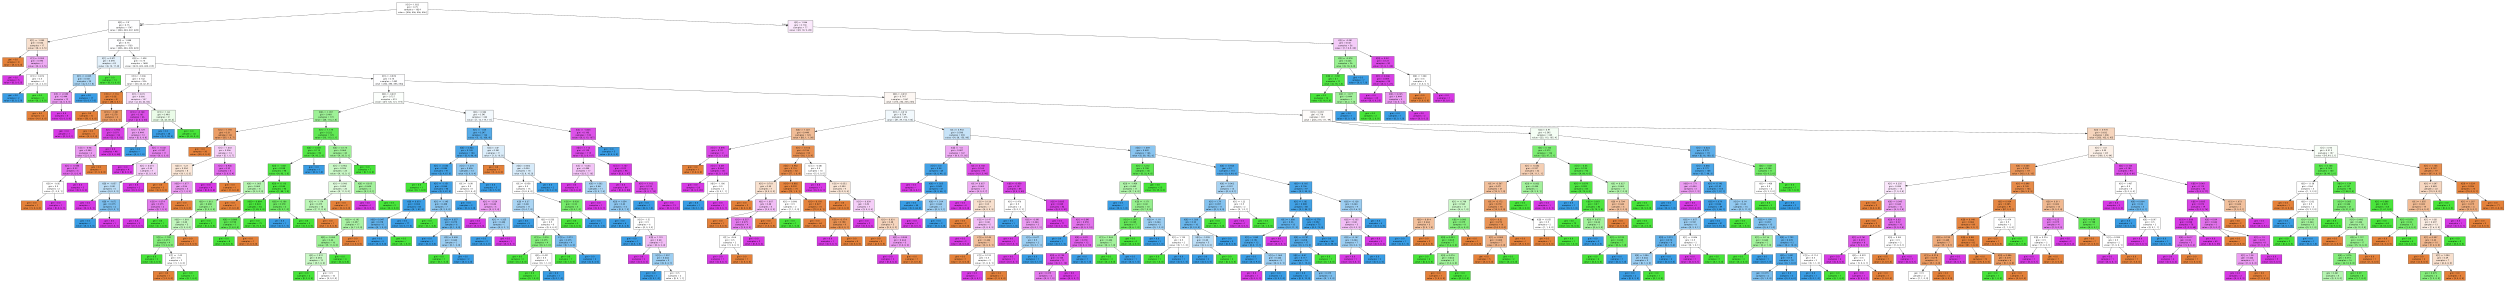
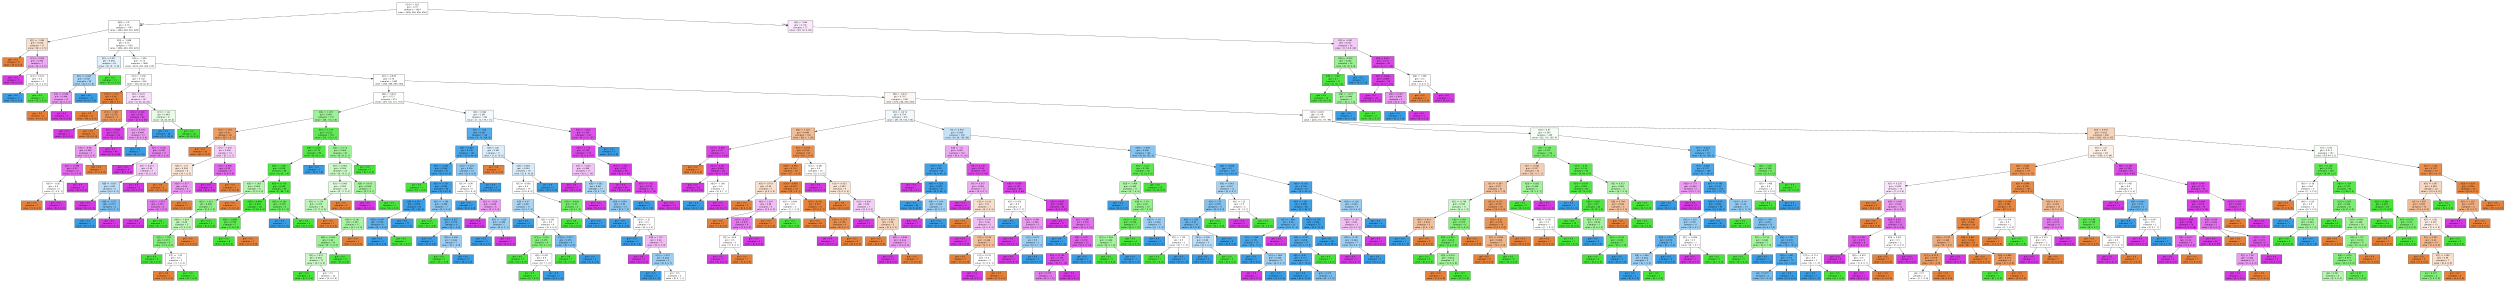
(2235, 205) -> (2235, 205)
(255, 223) -> none
